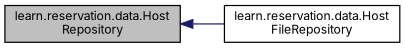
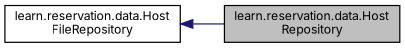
(209, 24) -> (209, 24)
